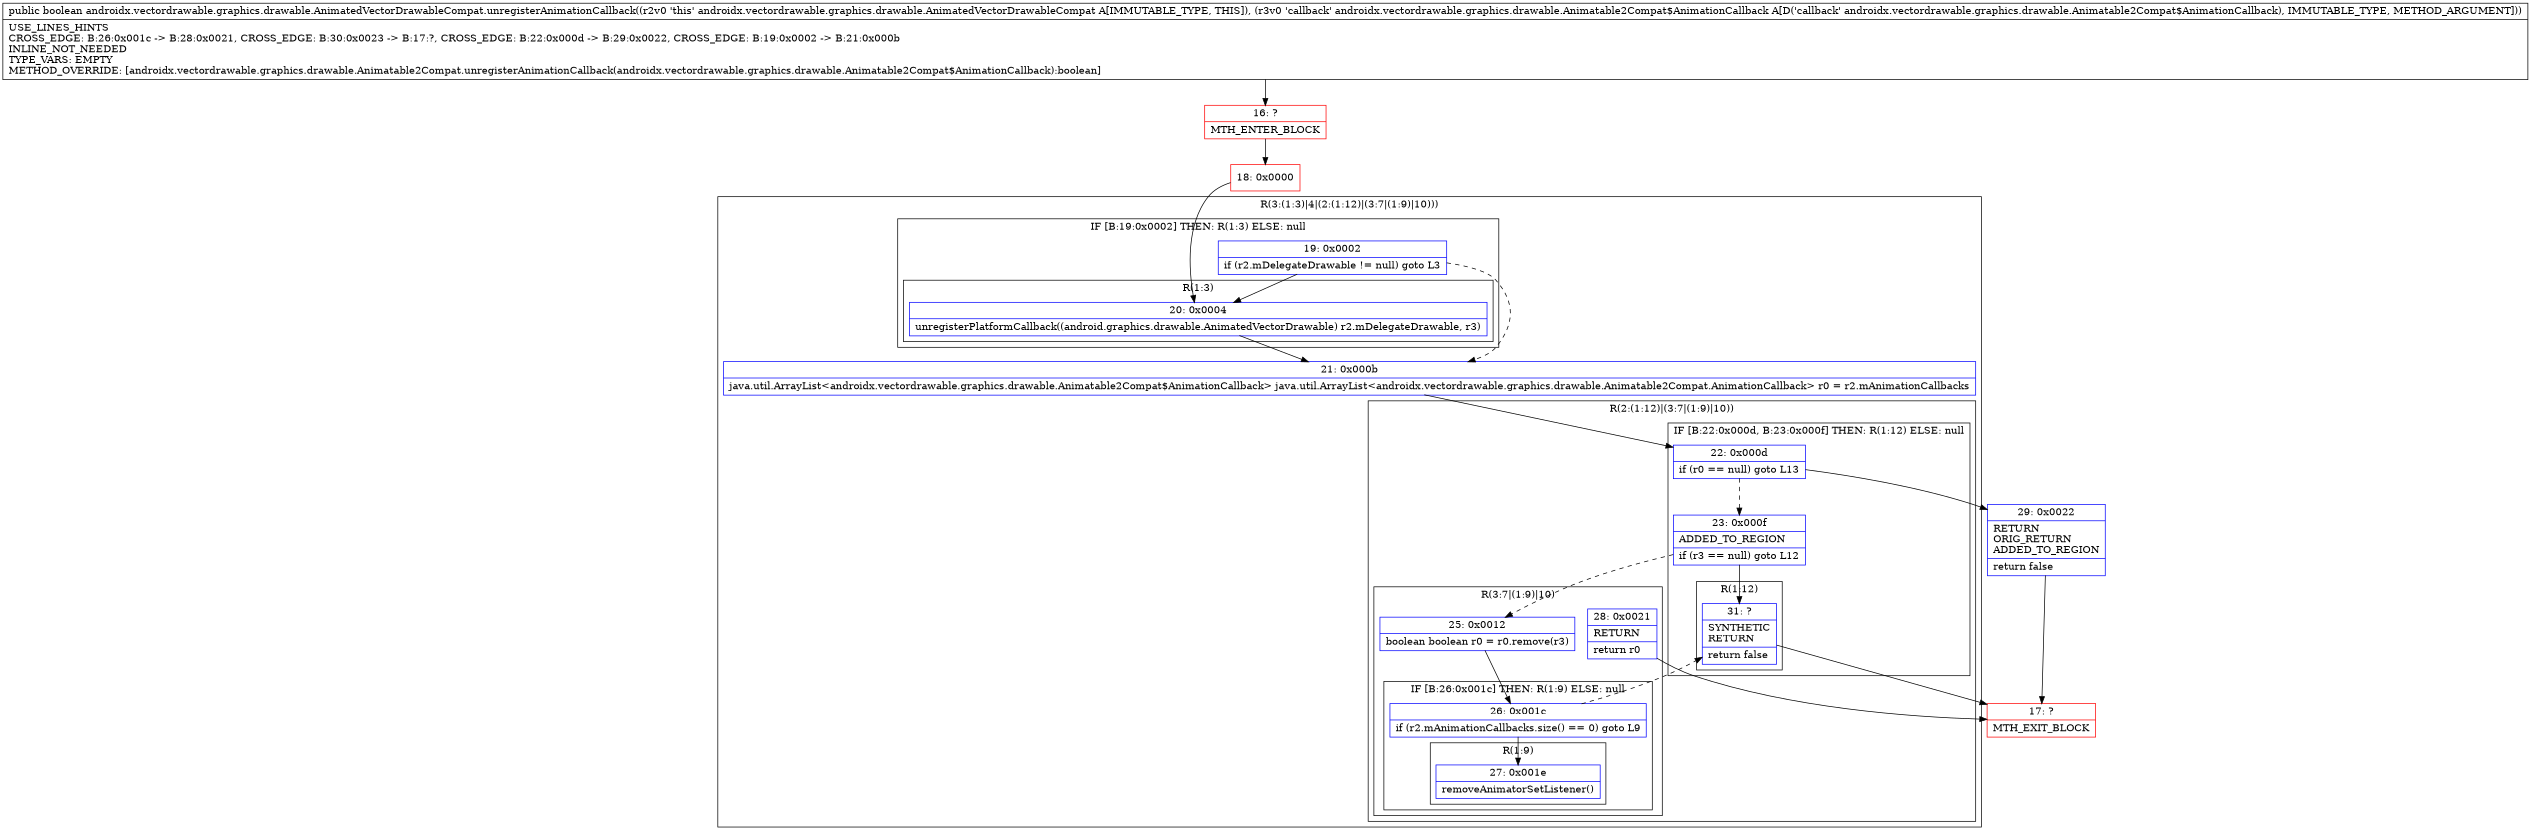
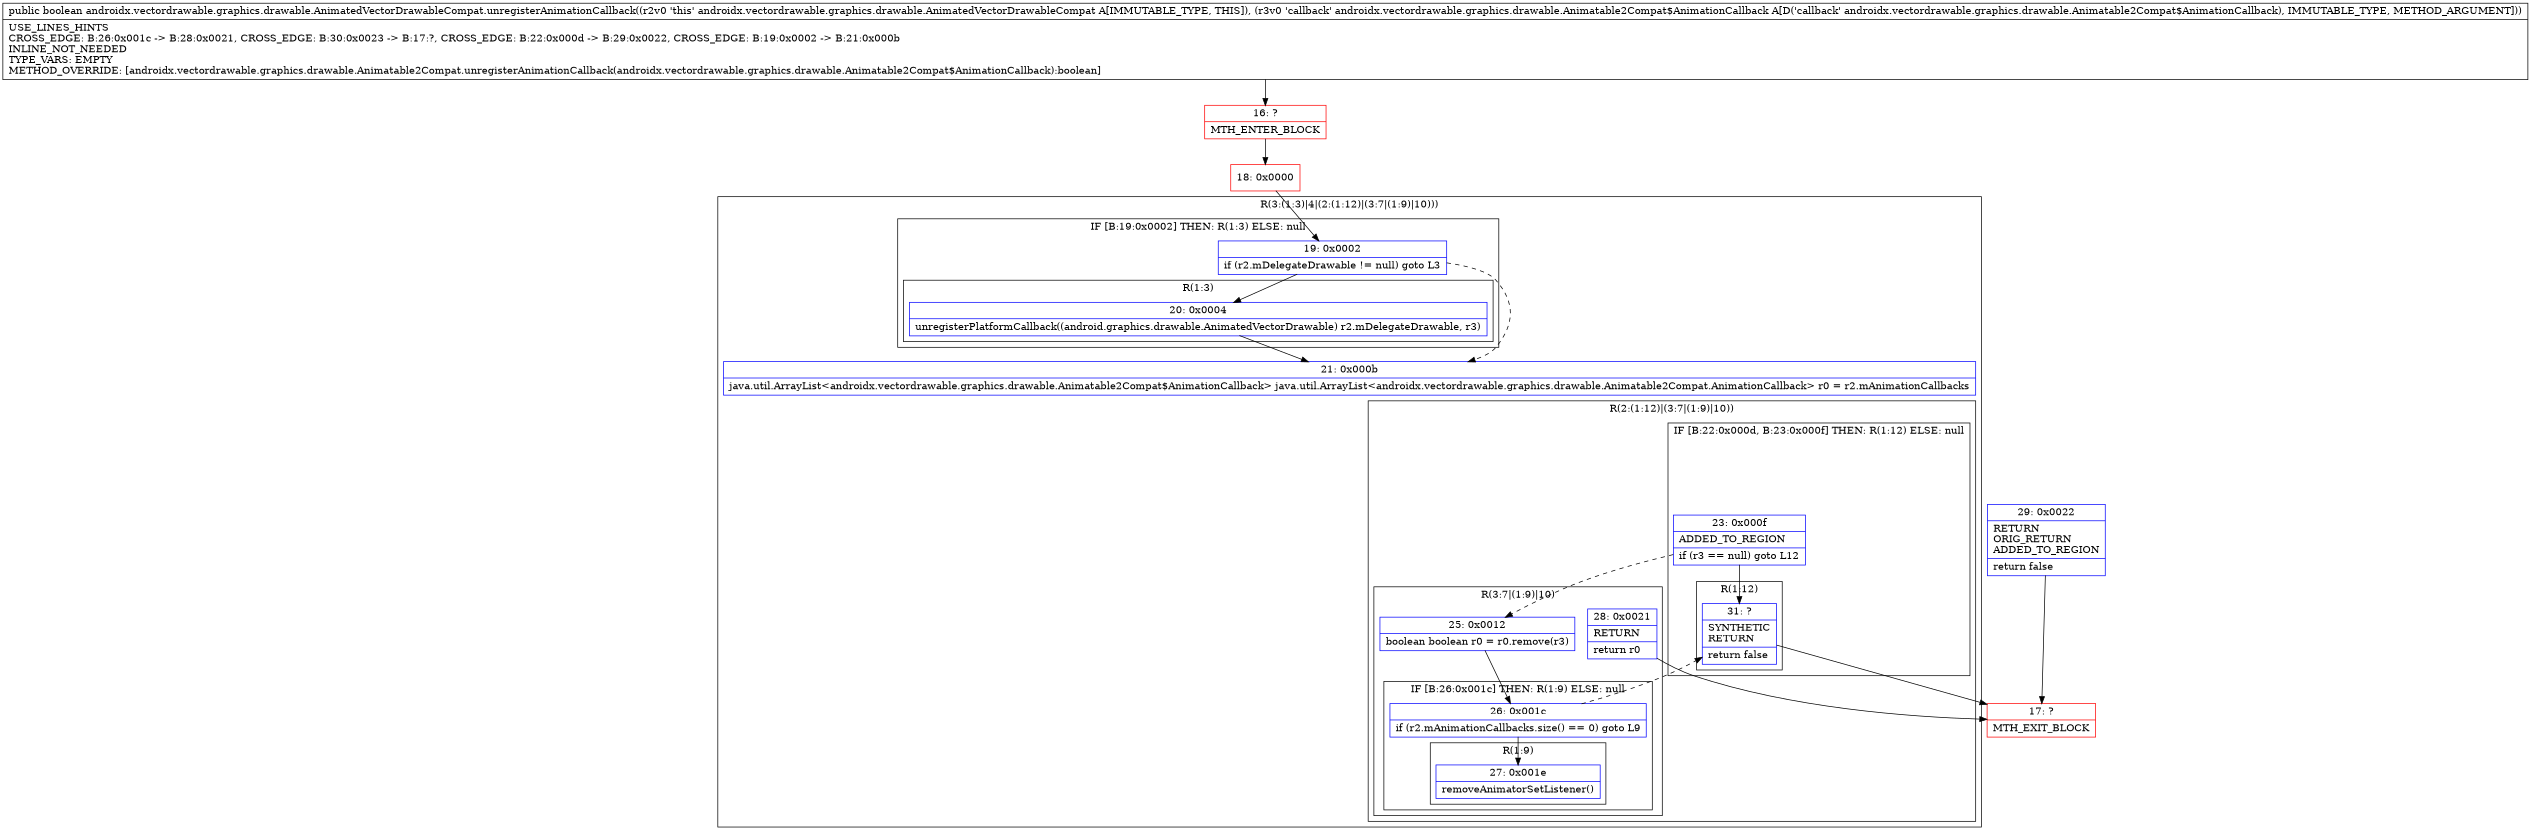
(1193, 231) -> (1295, 213)
(1739, 462) -> none
